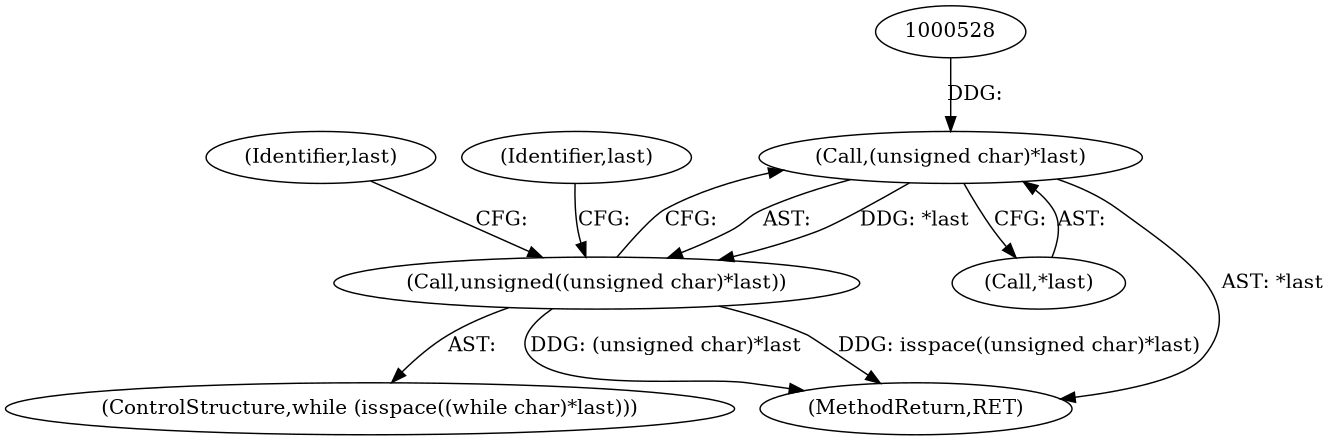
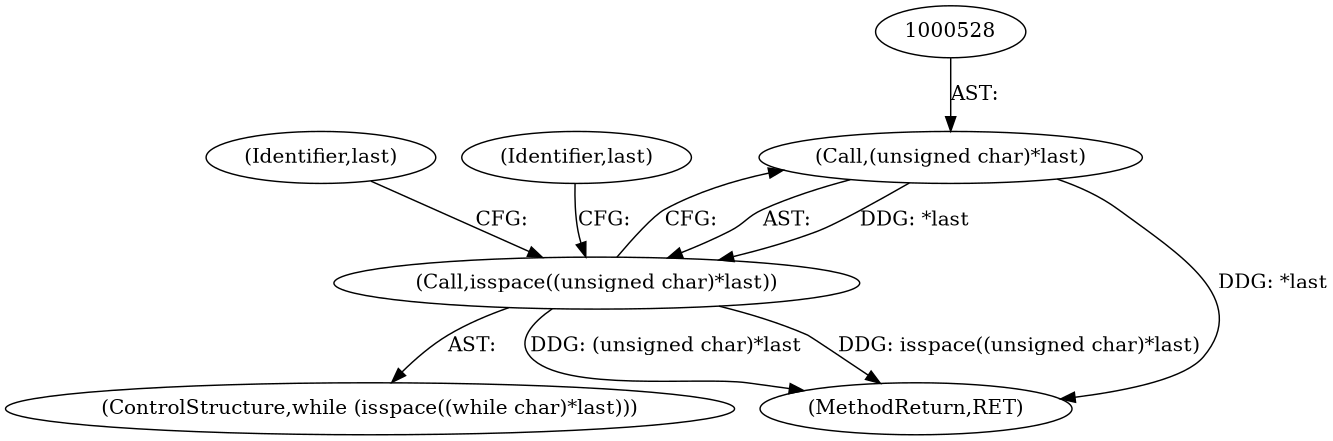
(978, 95) -> (978, 95)
(597, 283) -> (597, 283)
(1039, 283) -> none
(1273, 283) -> (1273, 283)
